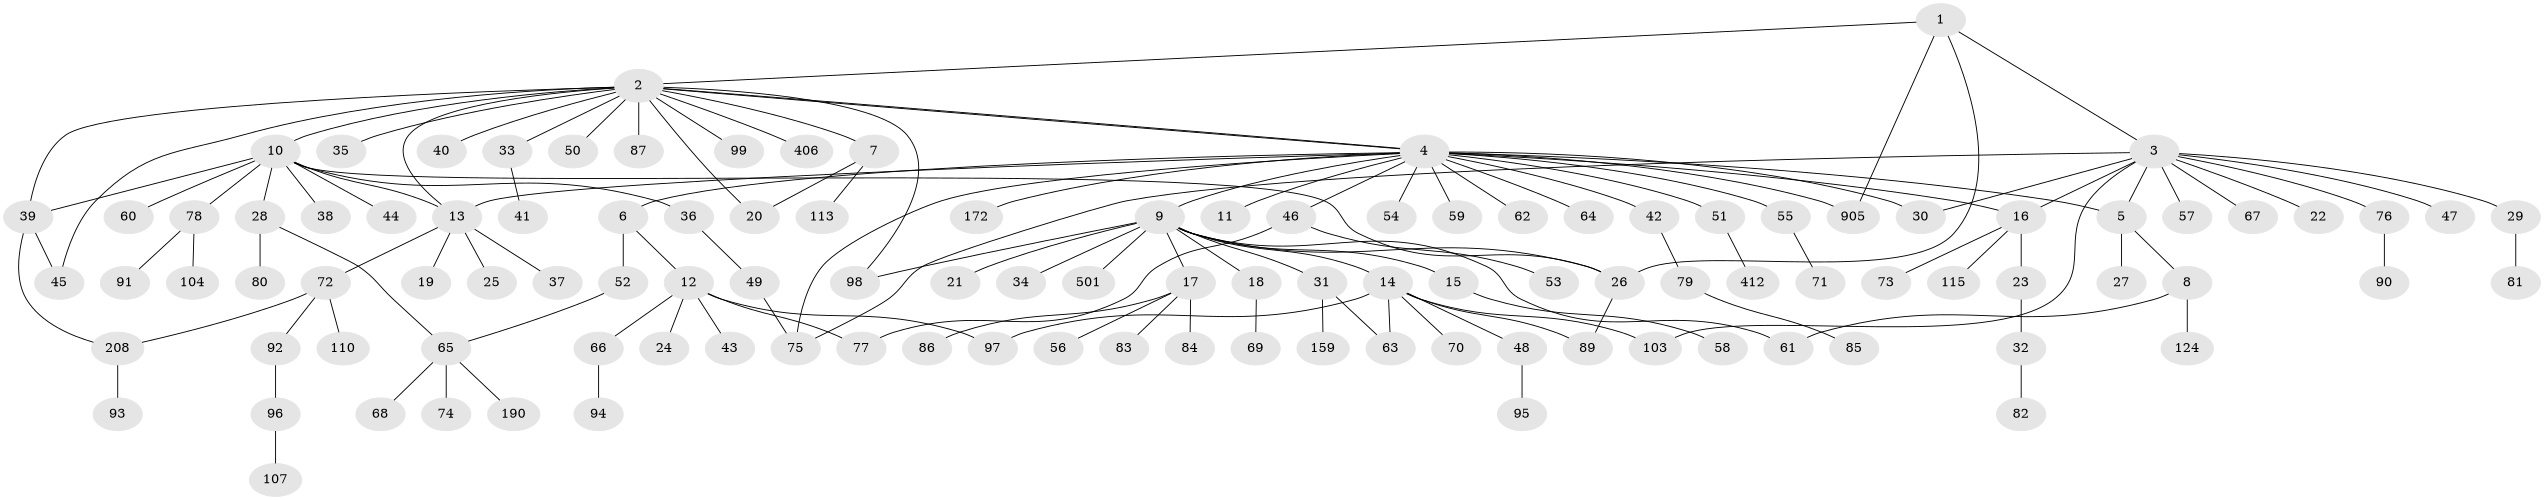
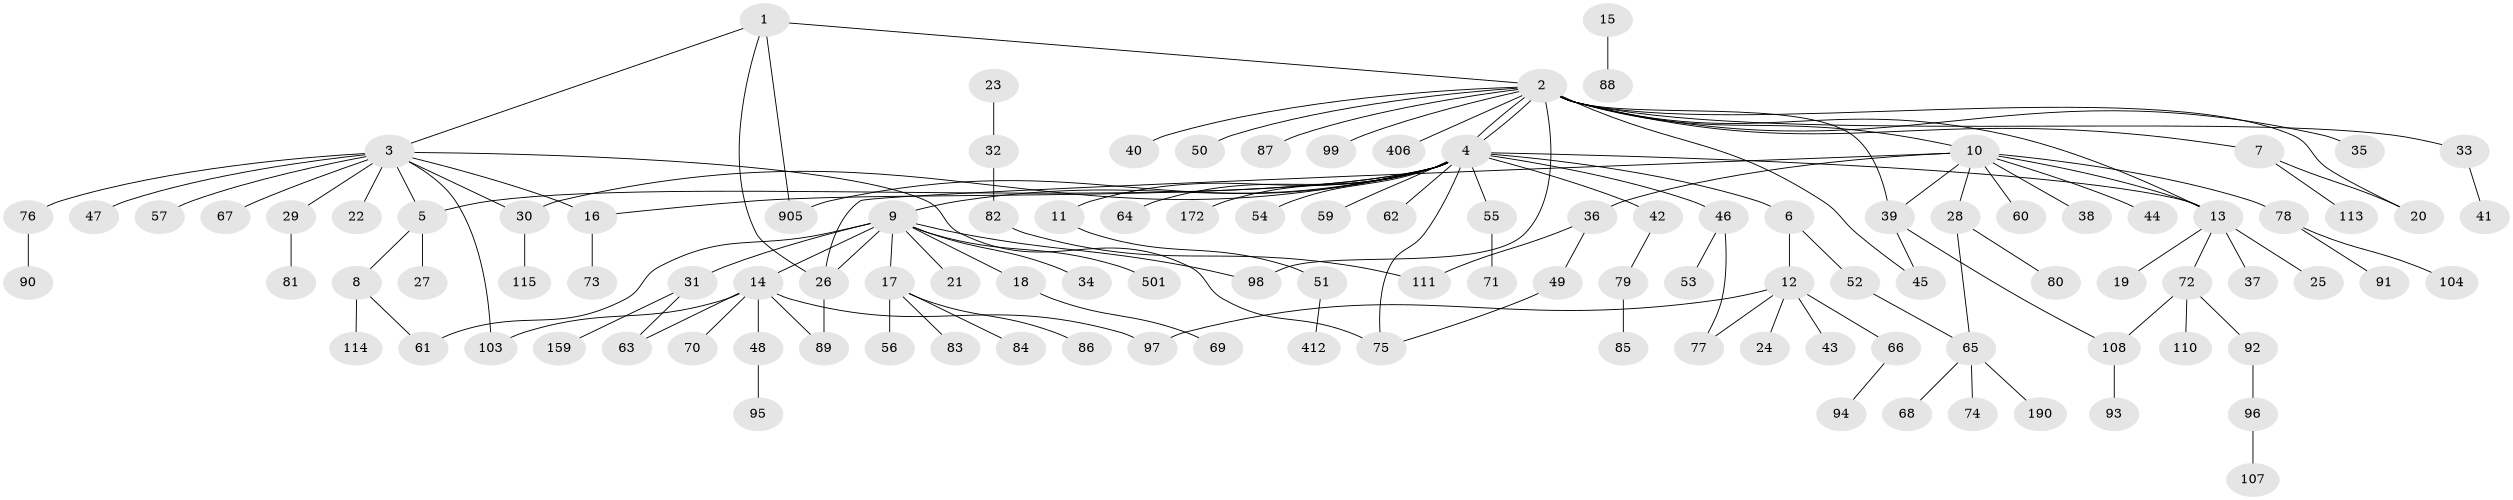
(1577, 174) -> (1191, 250)
(1307, 250) -> none
(1988, 250) -> (525, 250)
(2021, 250) -> none
none -> (1424, 283)
(118, 349) -> (2114, 349)
(1723, 349) -> (1608, 86)
(2187, 349) -> (356, 349)
